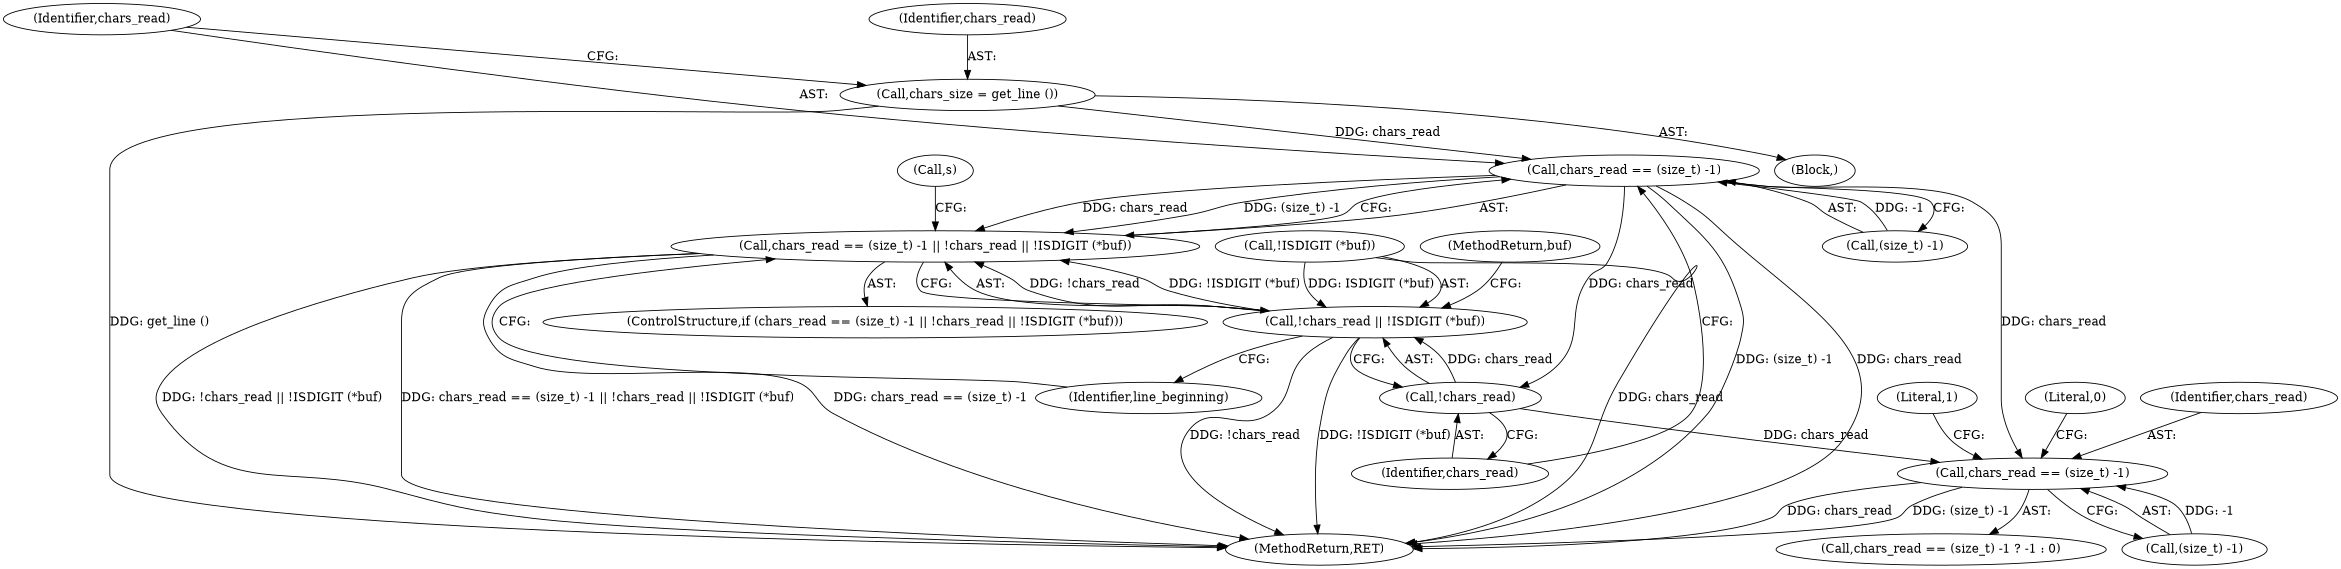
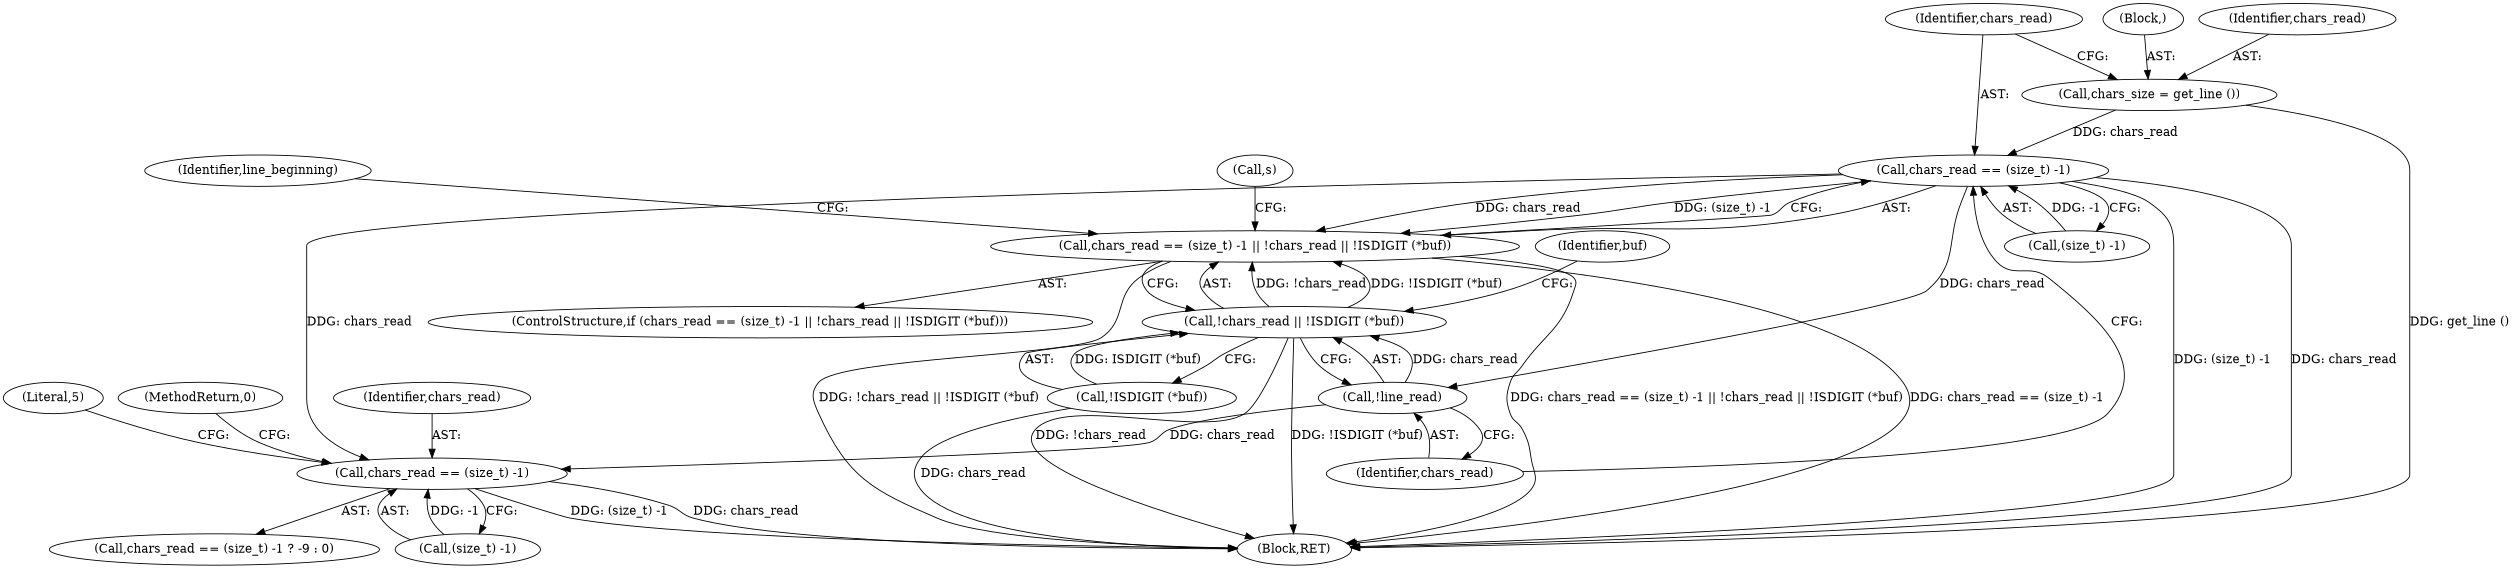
(1437, 112) -> (2146, 53)
(1510, 246) -> (1603, 246)
(1241, 353) -> (1219, 357)
(1460, 398) -> (1393, 398)
(1927, 398) -> (53, 398)
(2075, 398) -> (200, 398)
(1319, 549) -> (1294, 549)
(1941, 549) -> (214, 549)
